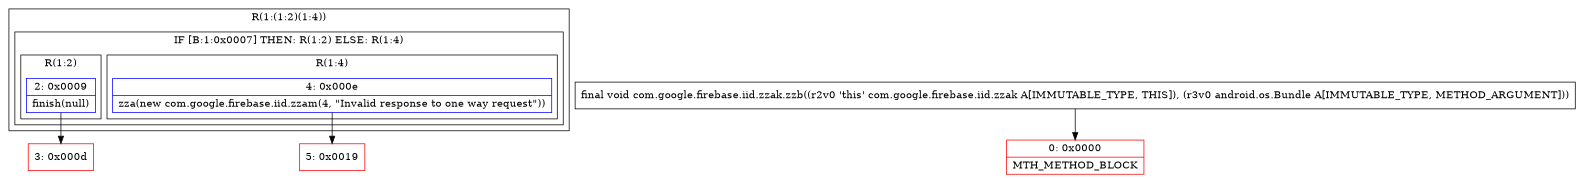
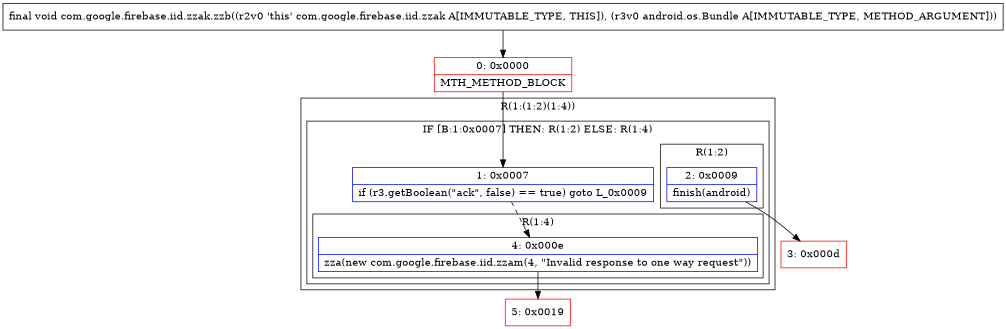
(61, 104) -> (712, 193)
none -> (503, 185)
